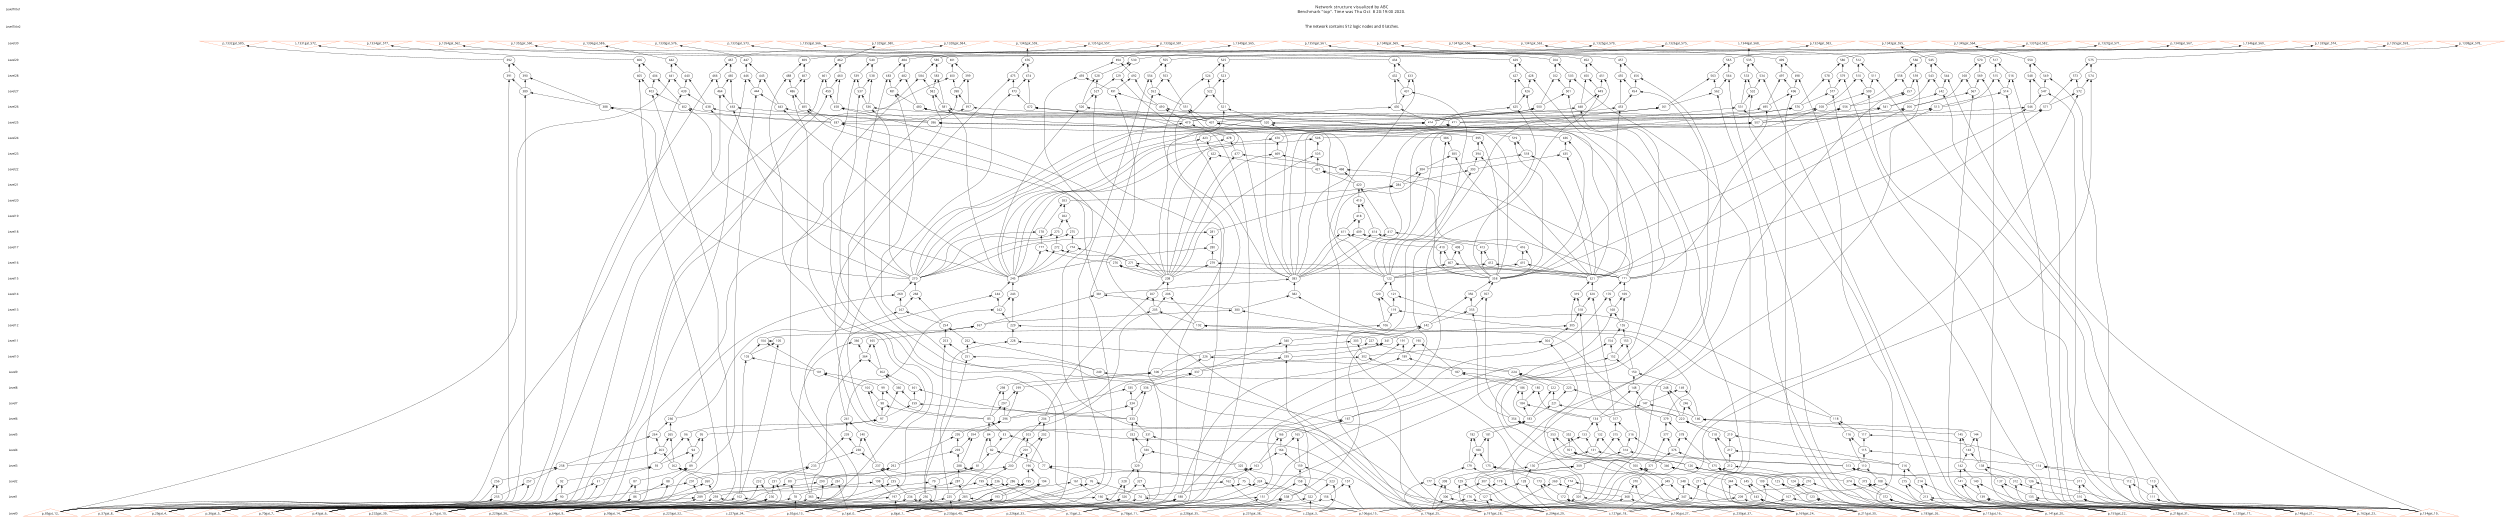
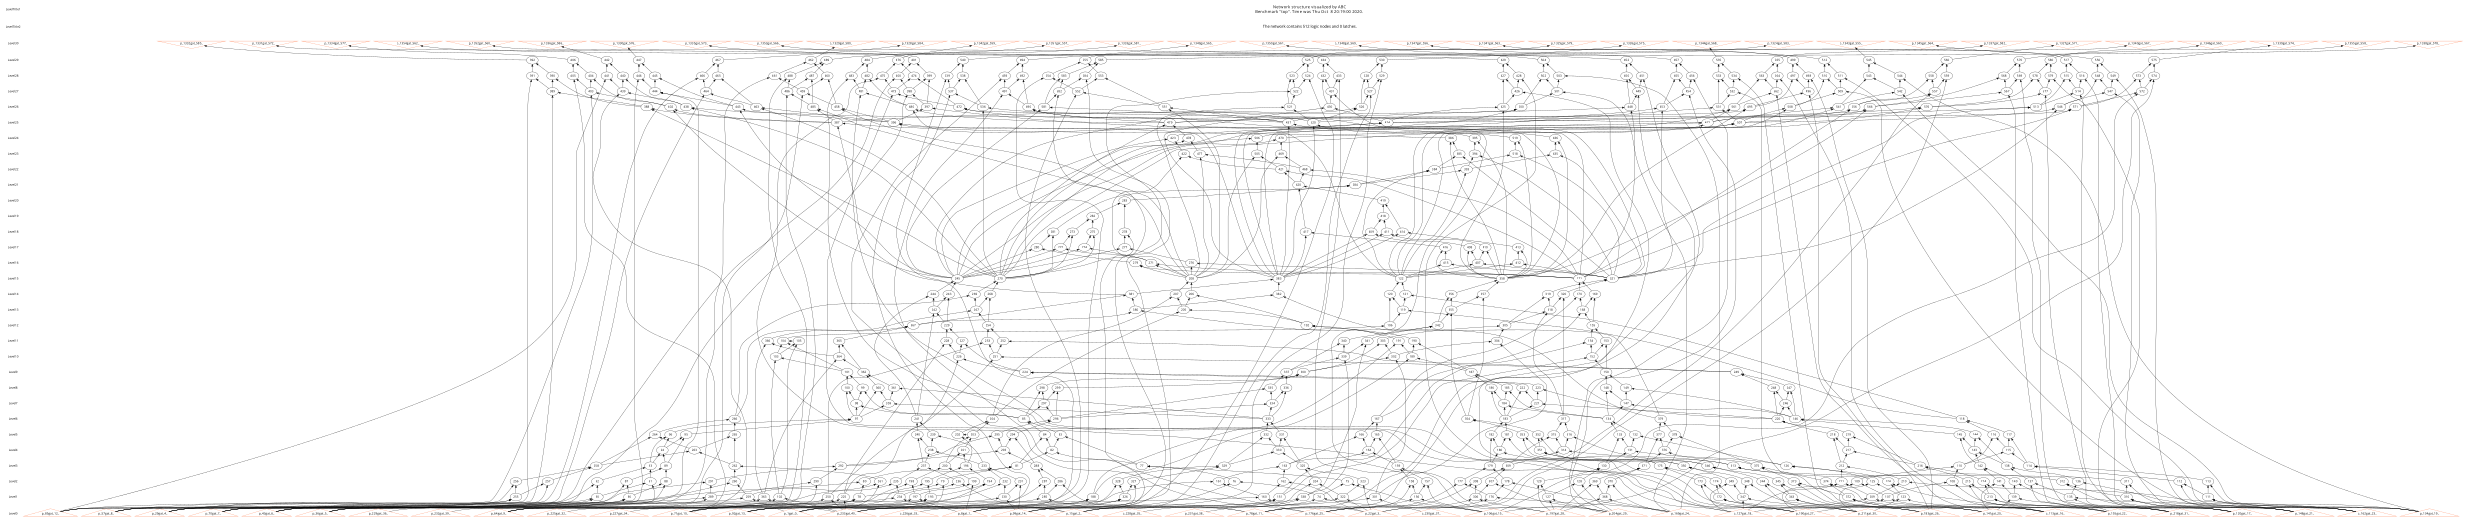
none -> (1789, 388)
(1034, 443) -> (967, 435)
